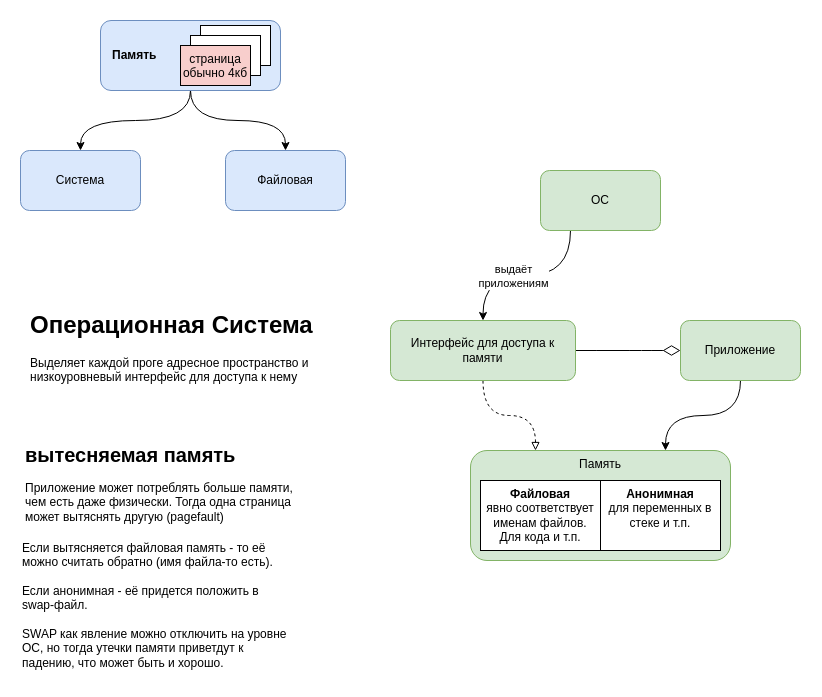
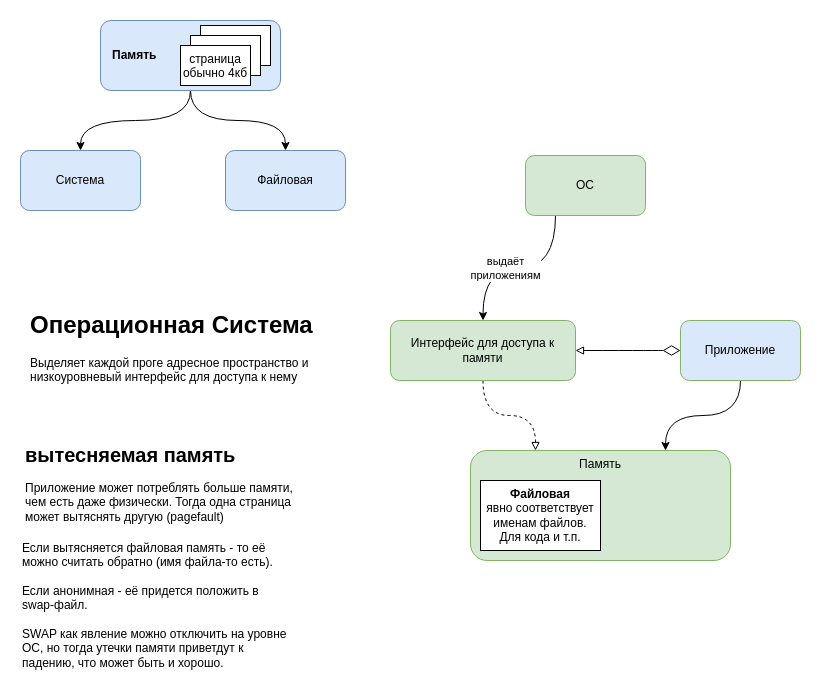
(216, 66) -> (216, 66)
(601, 201) -> (586, 186)
(581, 351) -> (585, 351)
(741, 351) -> (741, 351)
(661, 516) -> none
